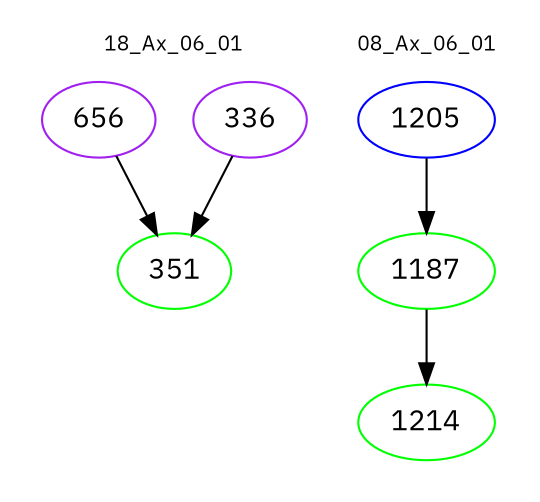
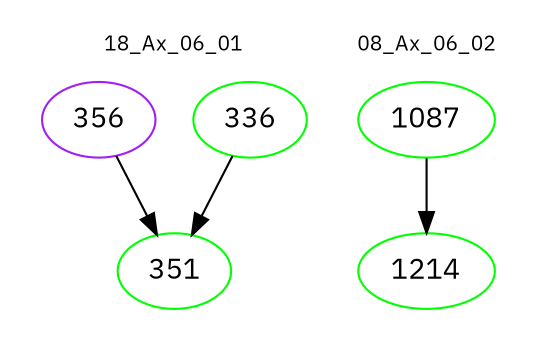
(428, 45) -> (428, 45)
(99, 120) -> (99, 120)
(250, 120) -> (250, 120)
(427, 120) -> none
(427, 271) -> (427, 120)
